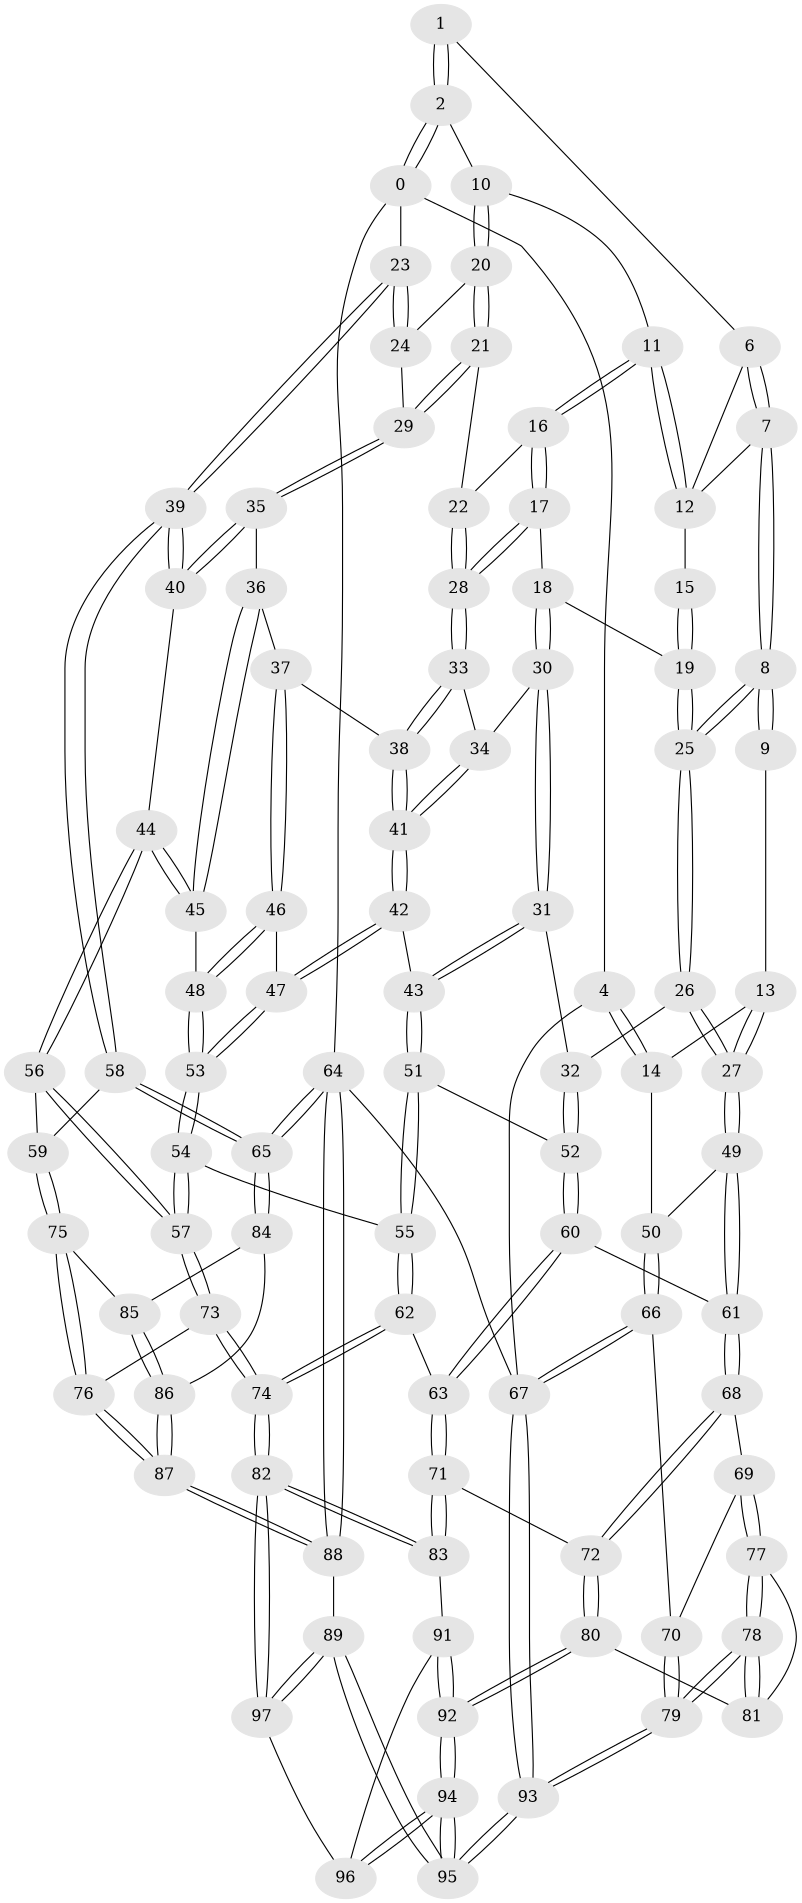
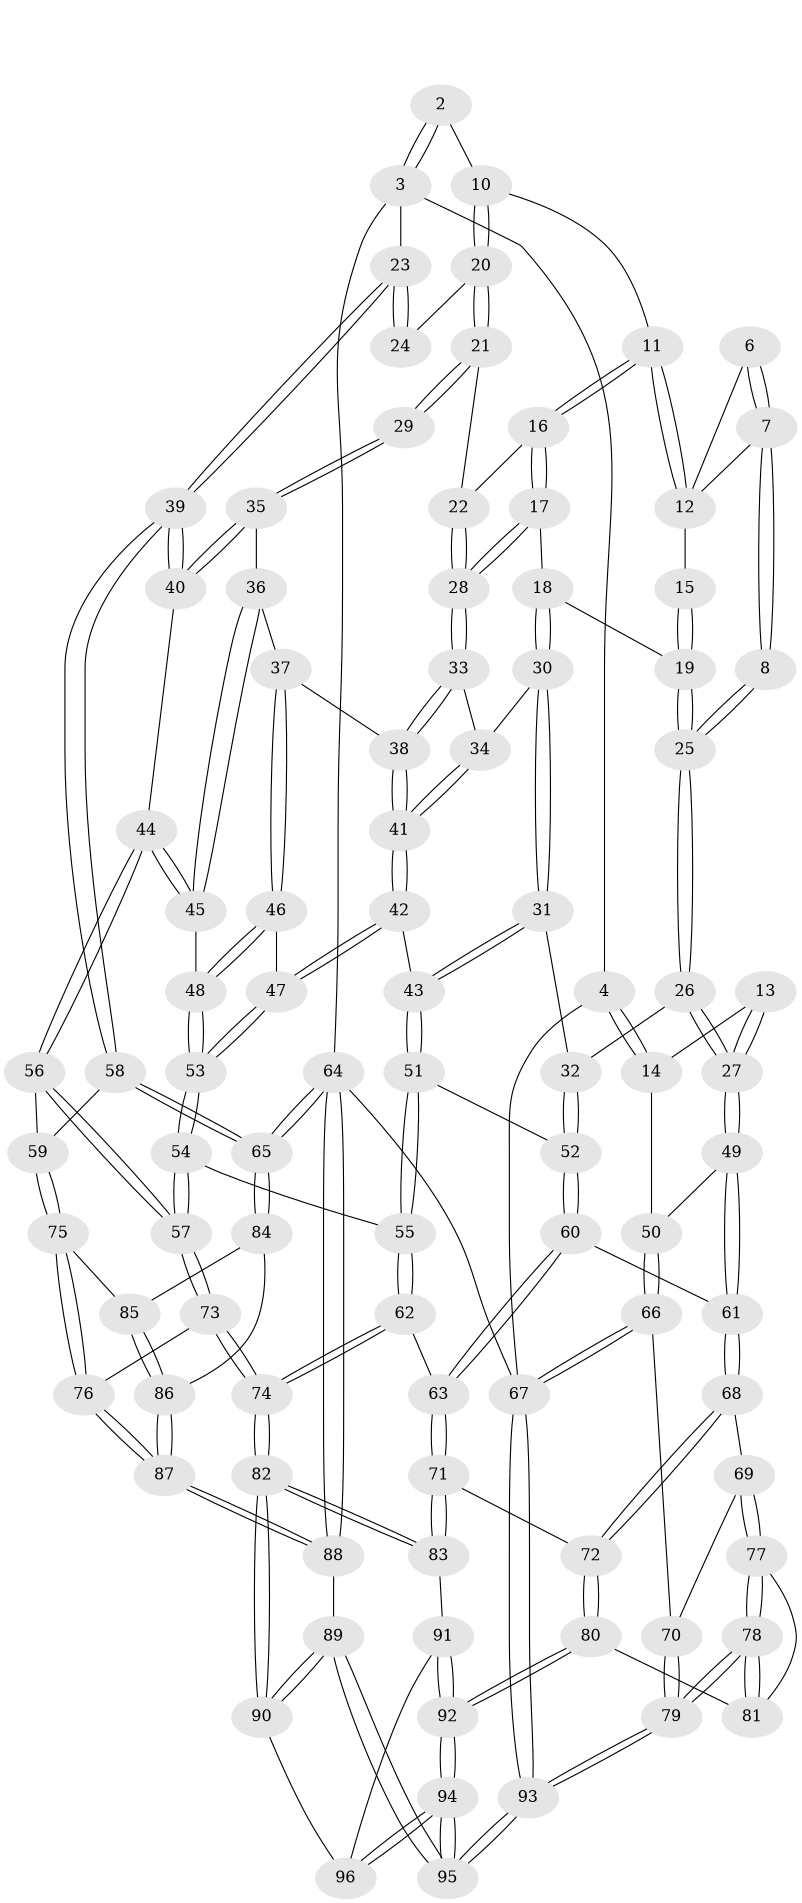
(441, 25) -> none
(401, 186) -> (401, 186)
(402, 387) -> none
(766, 750) -> none
(262, 1717) -> (262, 1717)
